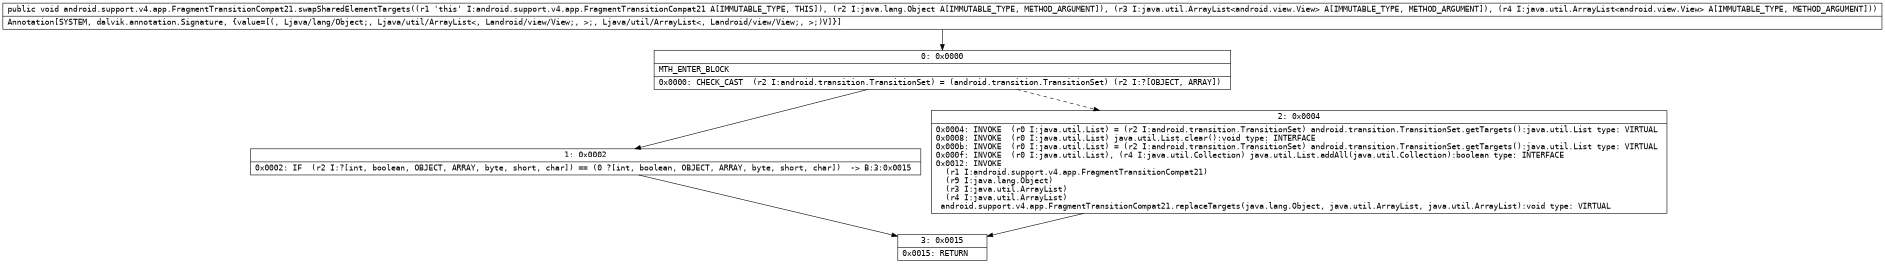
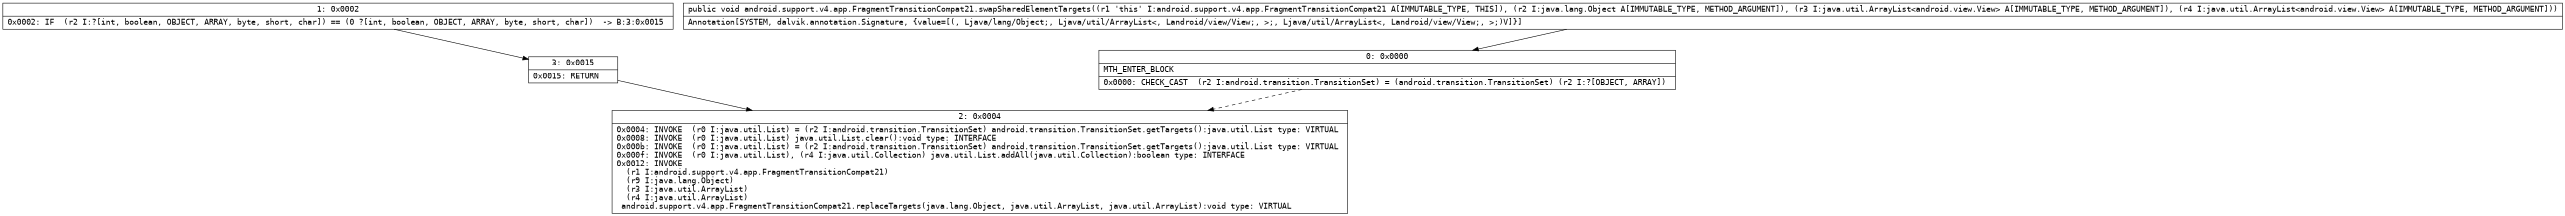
(754, 118) -> none
(1038, 224) -> (682, 95)
